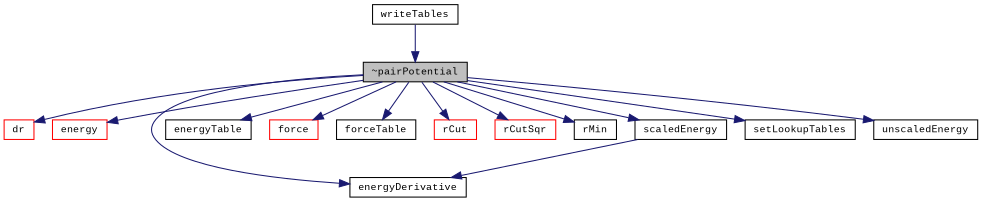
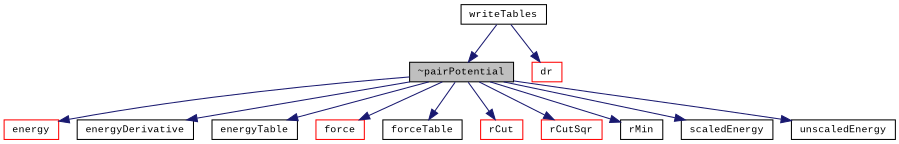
(195, 92) -> (522, 39)
(800, 130) -> none
(549, 157) -> none
